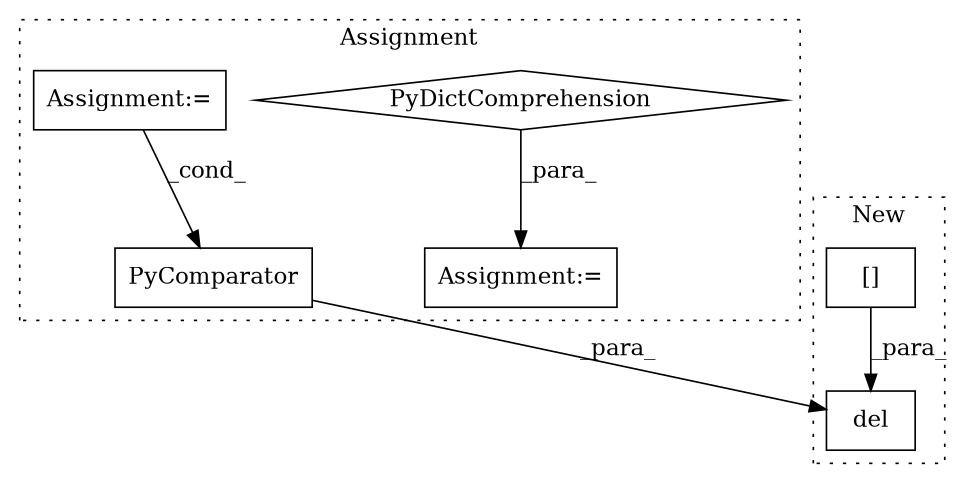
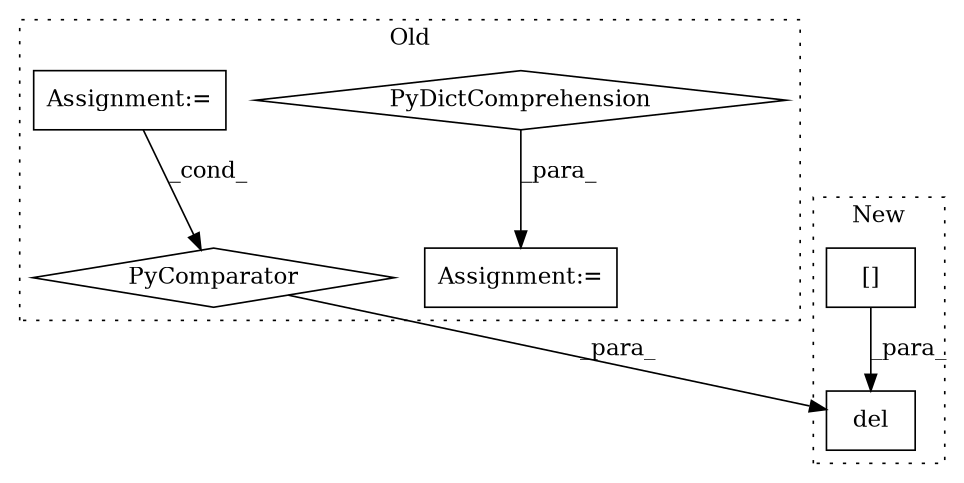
(410, 39) -> (410, 39)
(214, 278) -> (214, 278)
